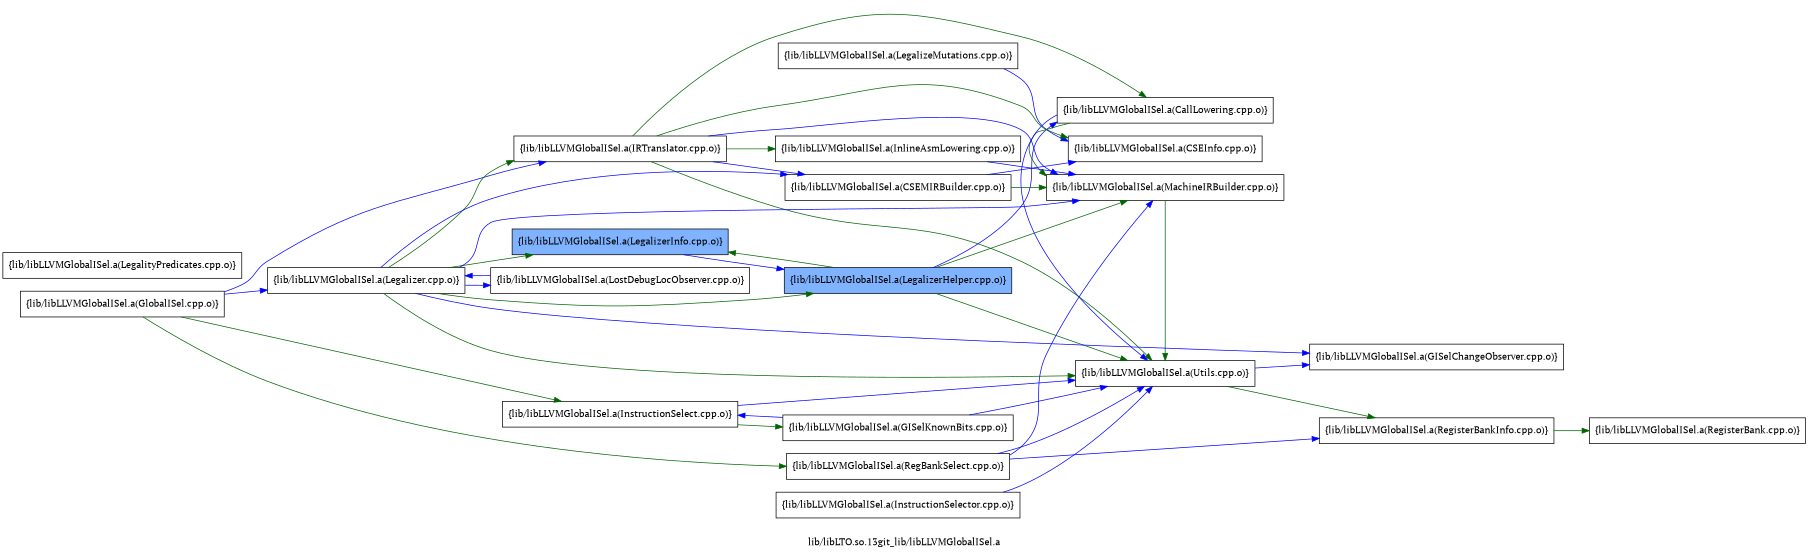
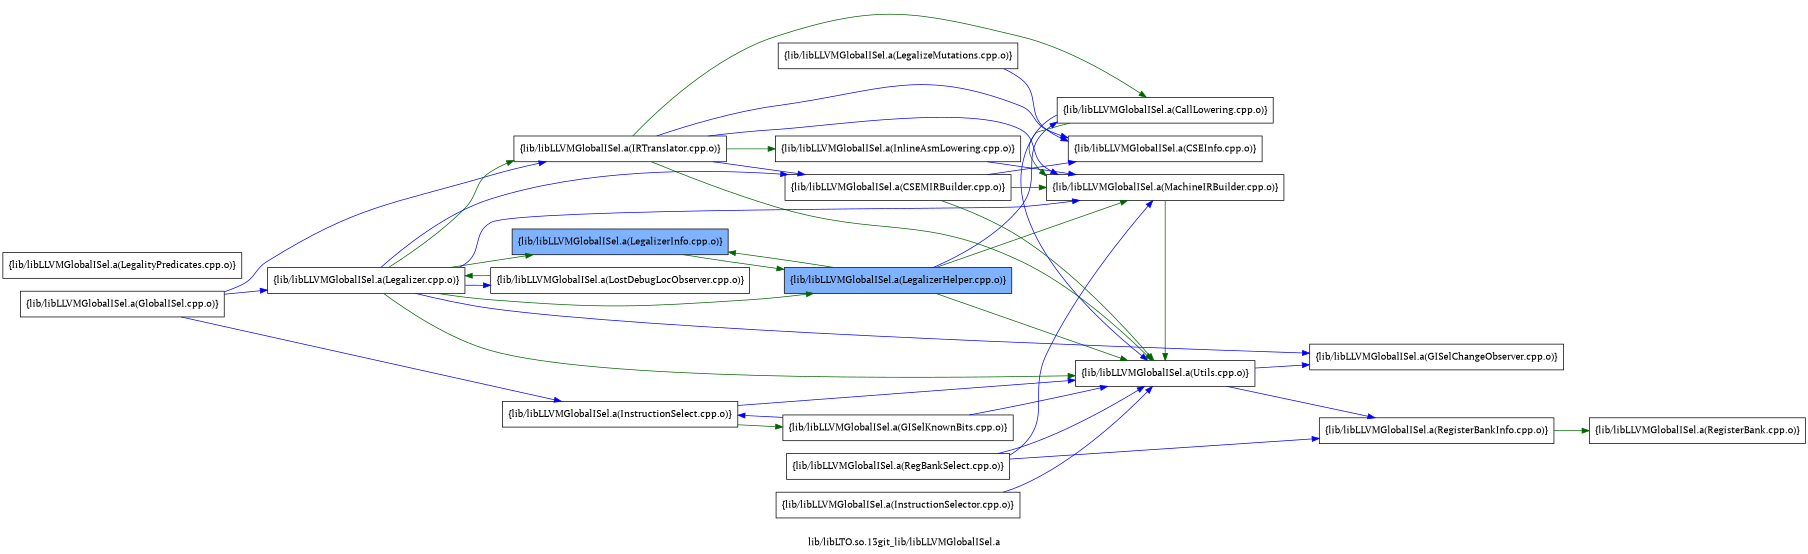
(863, 91) -> (863, 91)
(730, 262) -> (730, 262)
none -> (1066, 271)
(482, 276) -> (482, 276)
(368, 358) -> (368, 358)
(1297, 401) -> (1297, 401)
(451, 431) -> none
